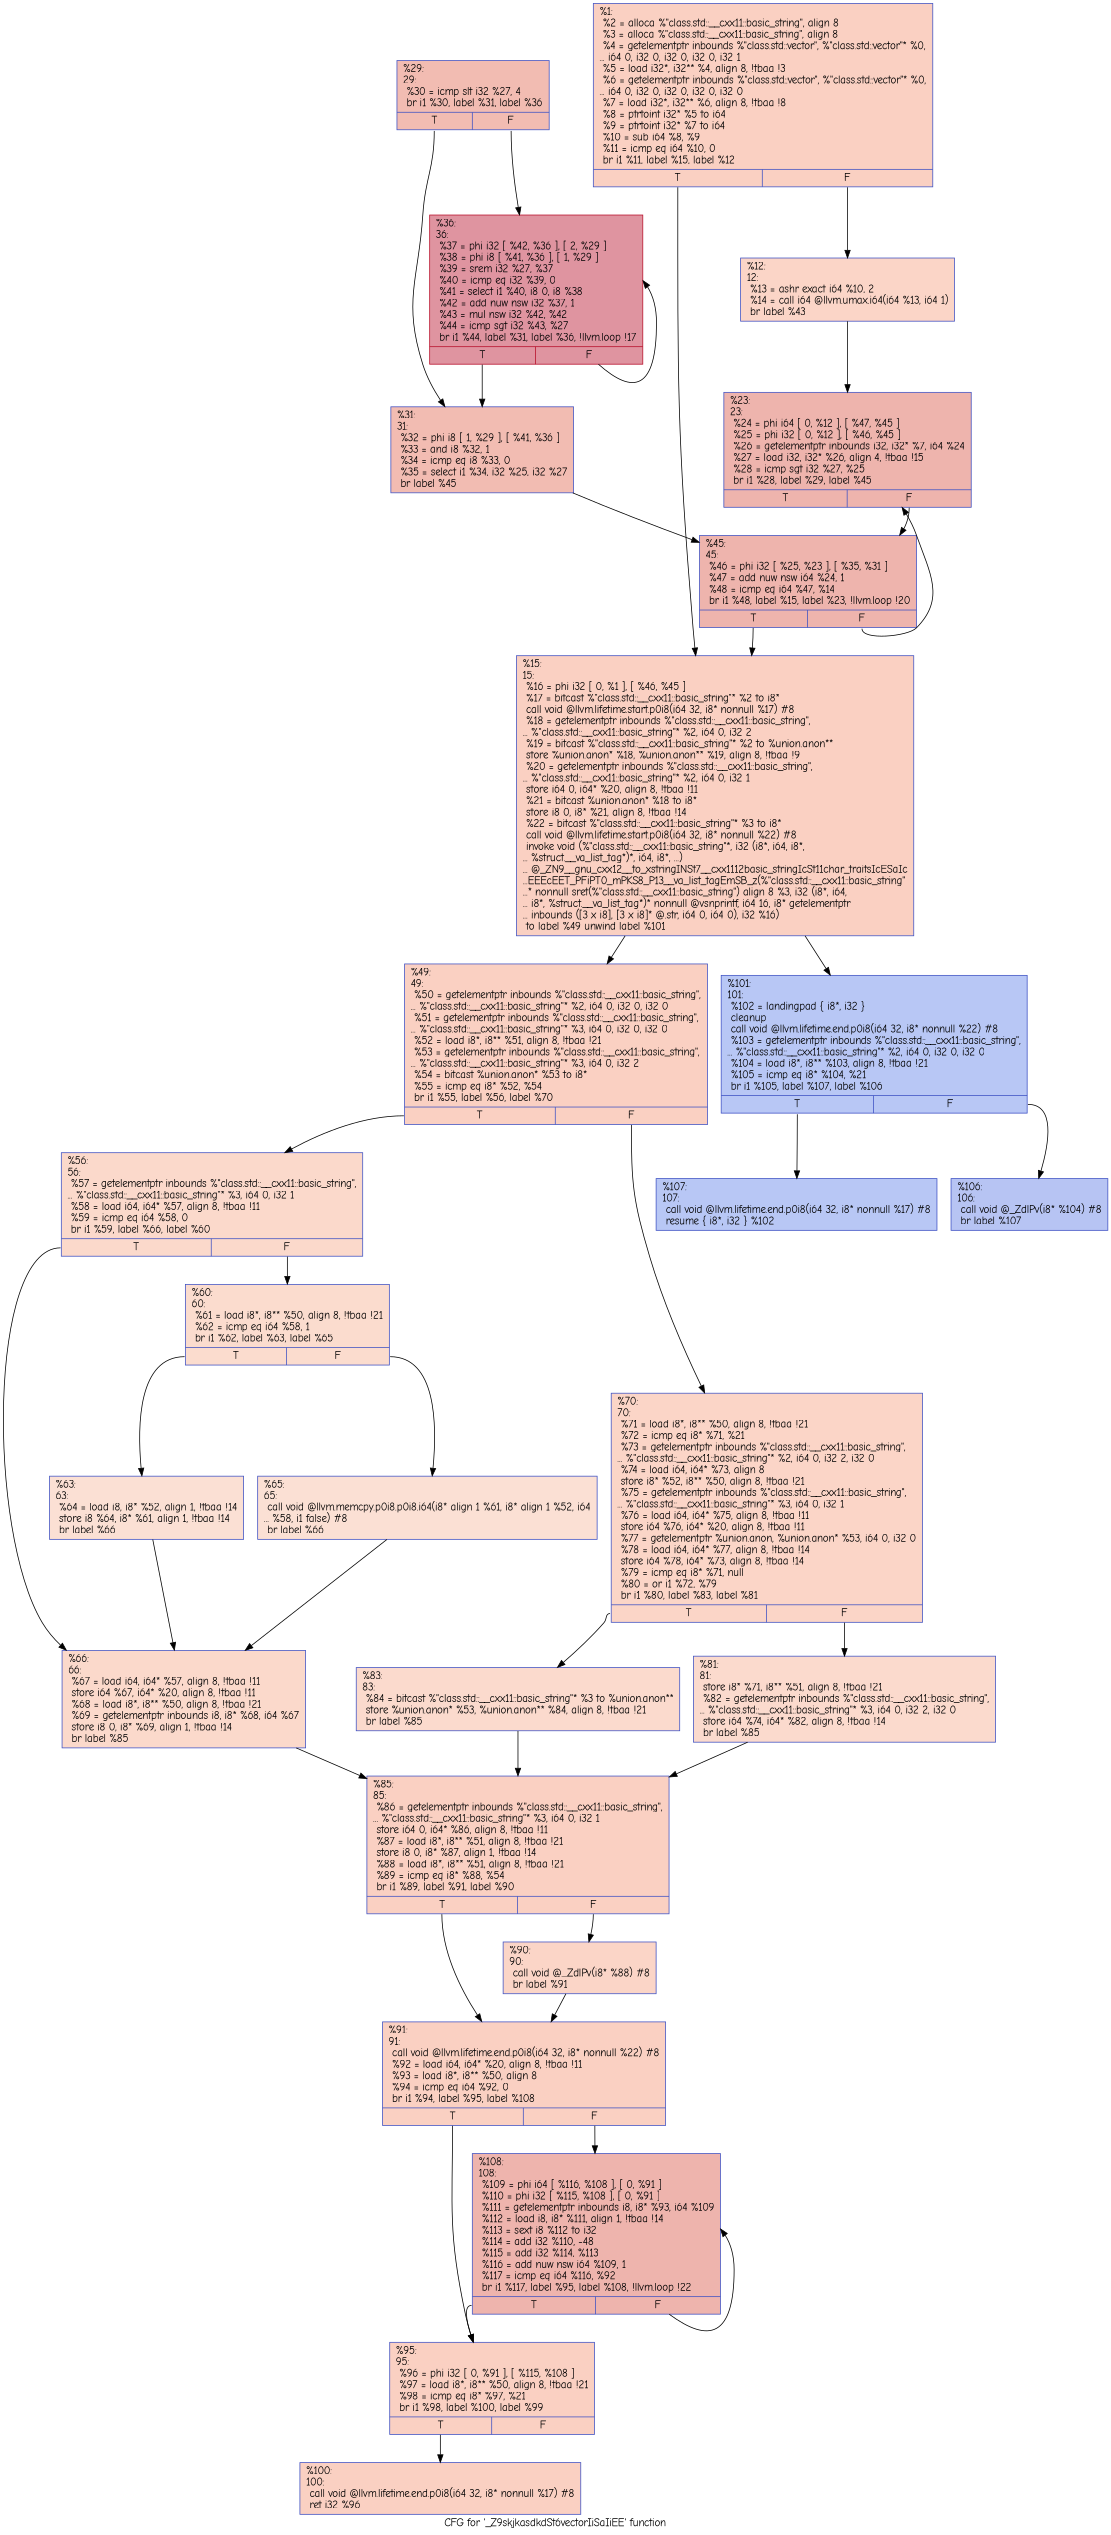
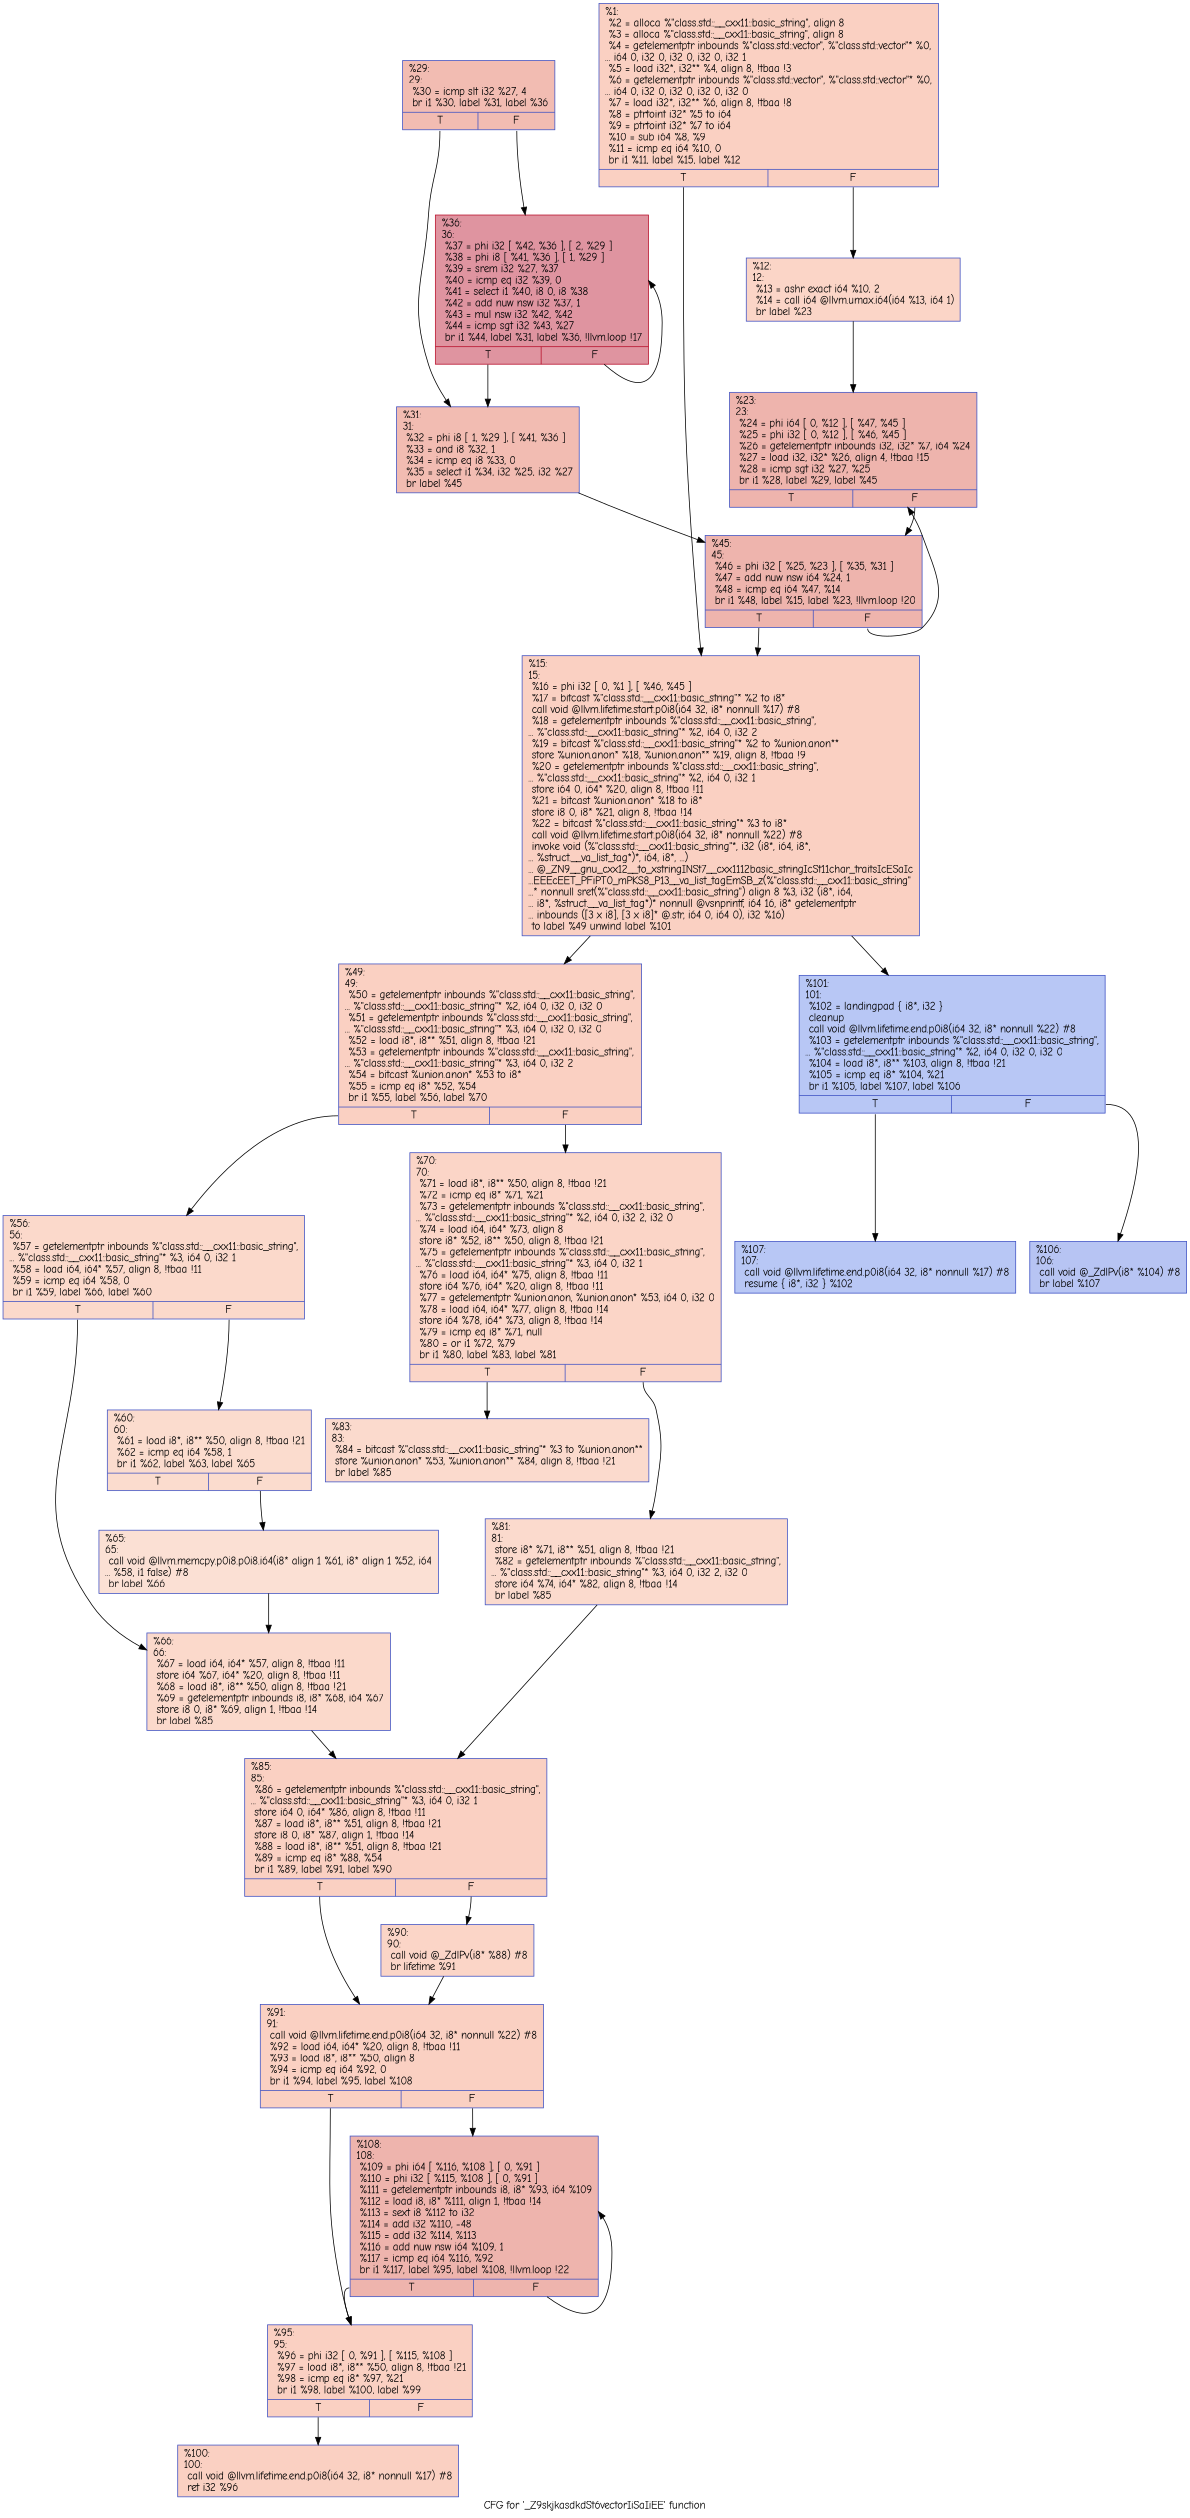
(776, 312) -> (782, 312)
(147, 1508) -> none
(518, 1750) -> none
(539, 1985) -> (422, 1967)
